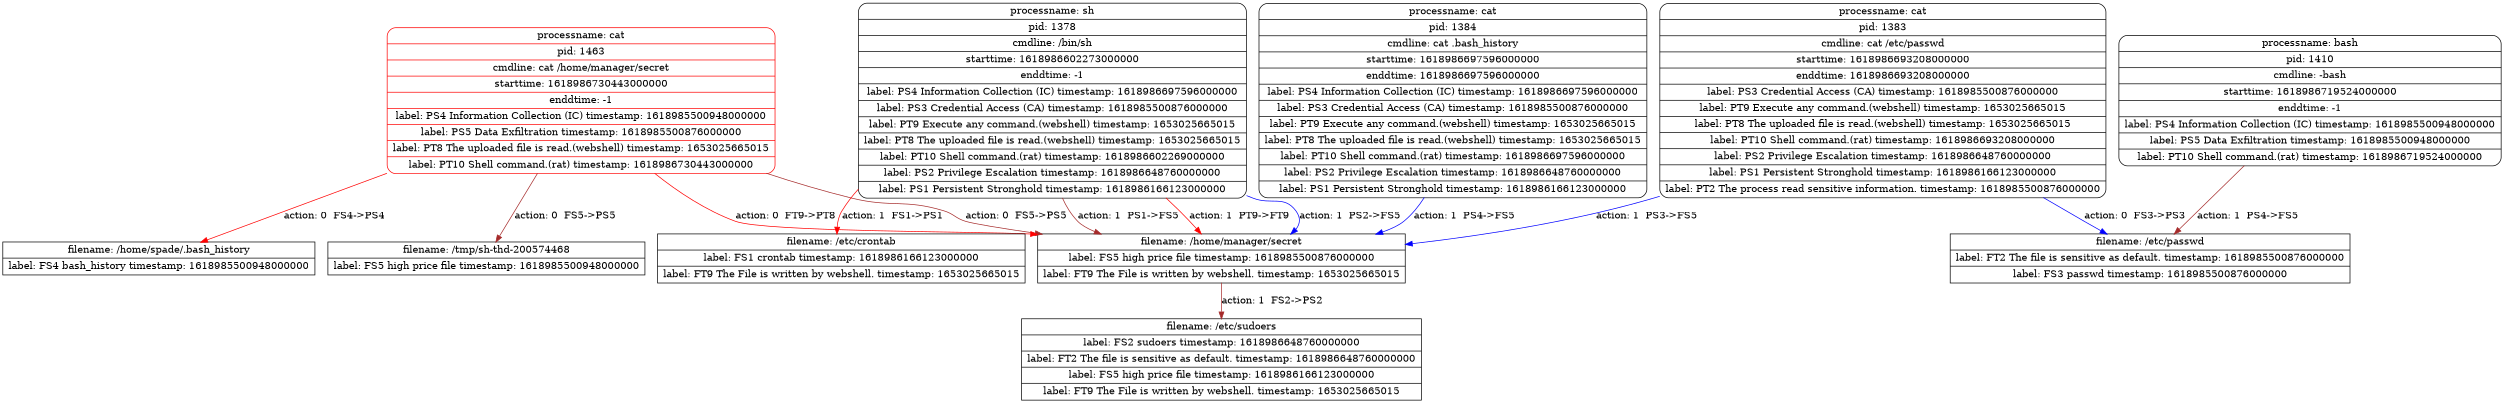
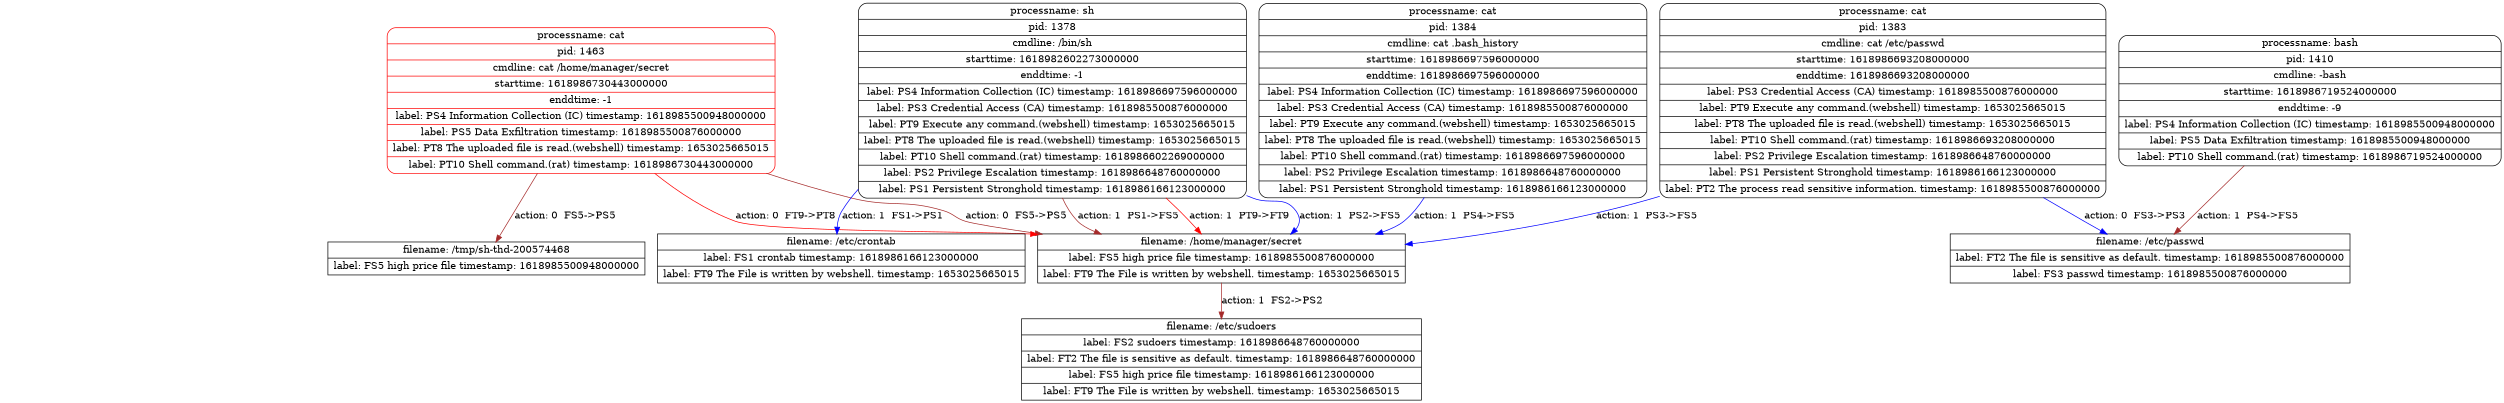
(1052, 59) -> (1052, 59)
(2310, 108) -> (2310, 108)
(845, 207) -> (845, 207)
(159, 258) -> none
